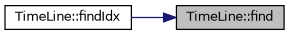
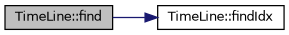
(148, 18) -> (129, 18)
